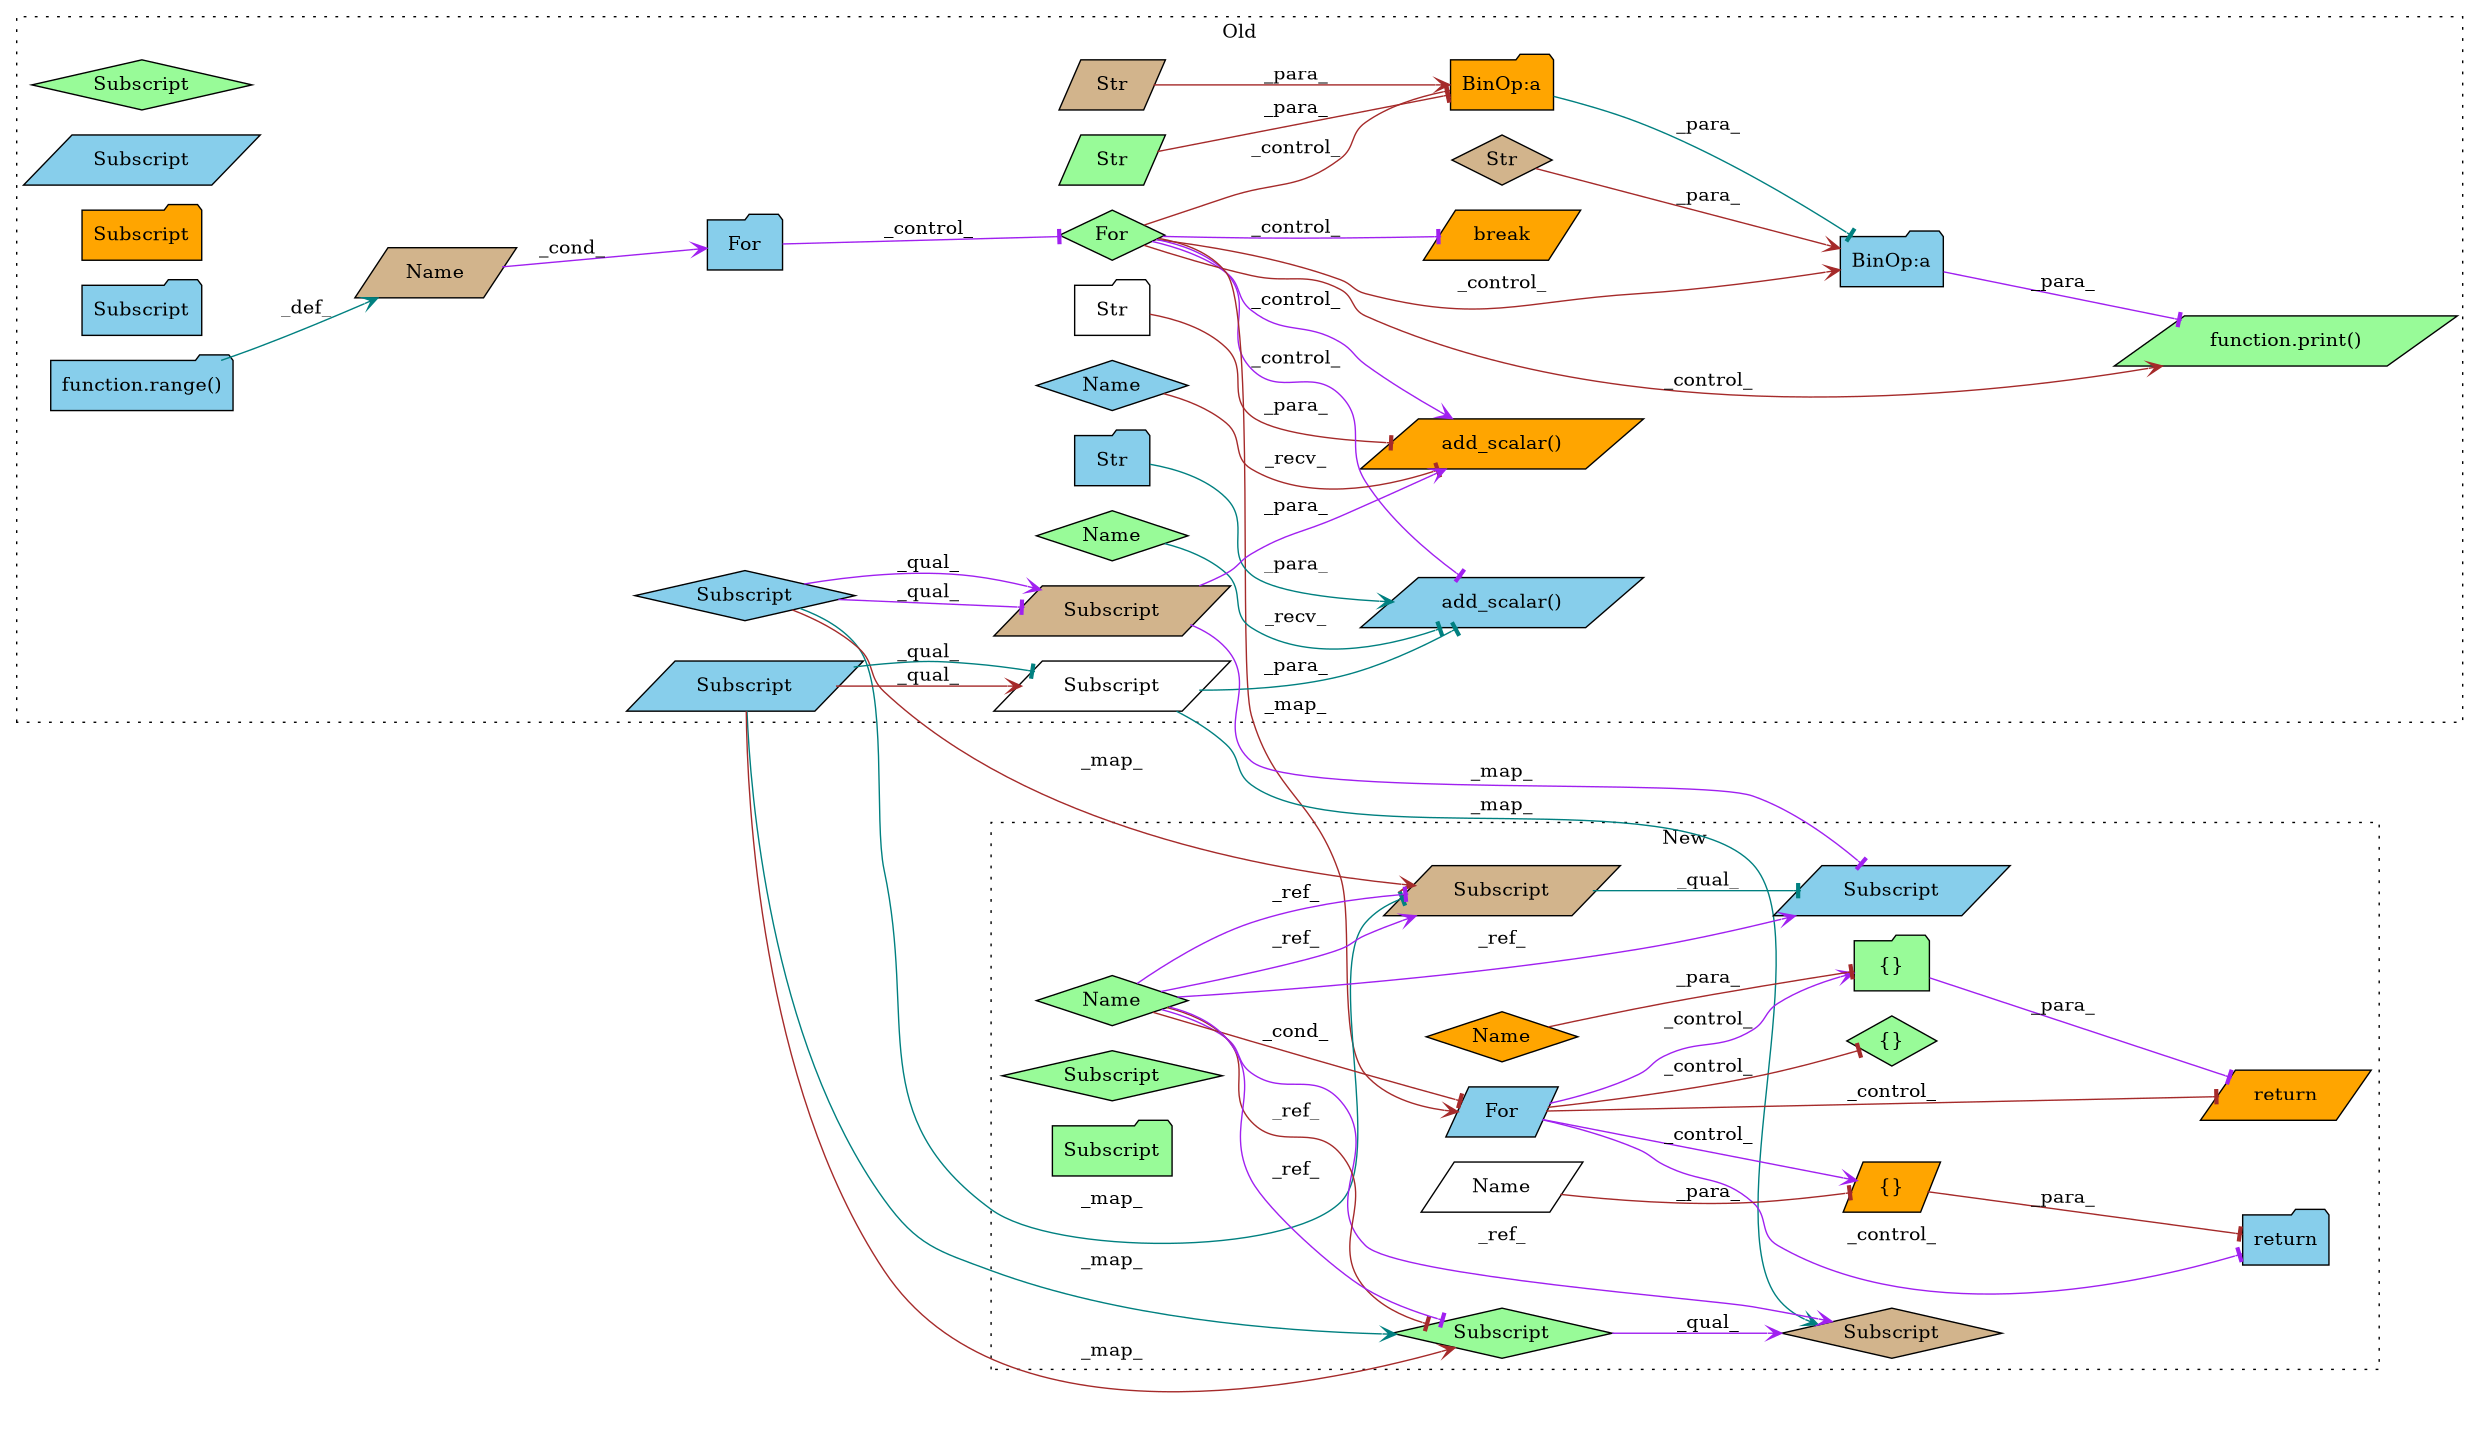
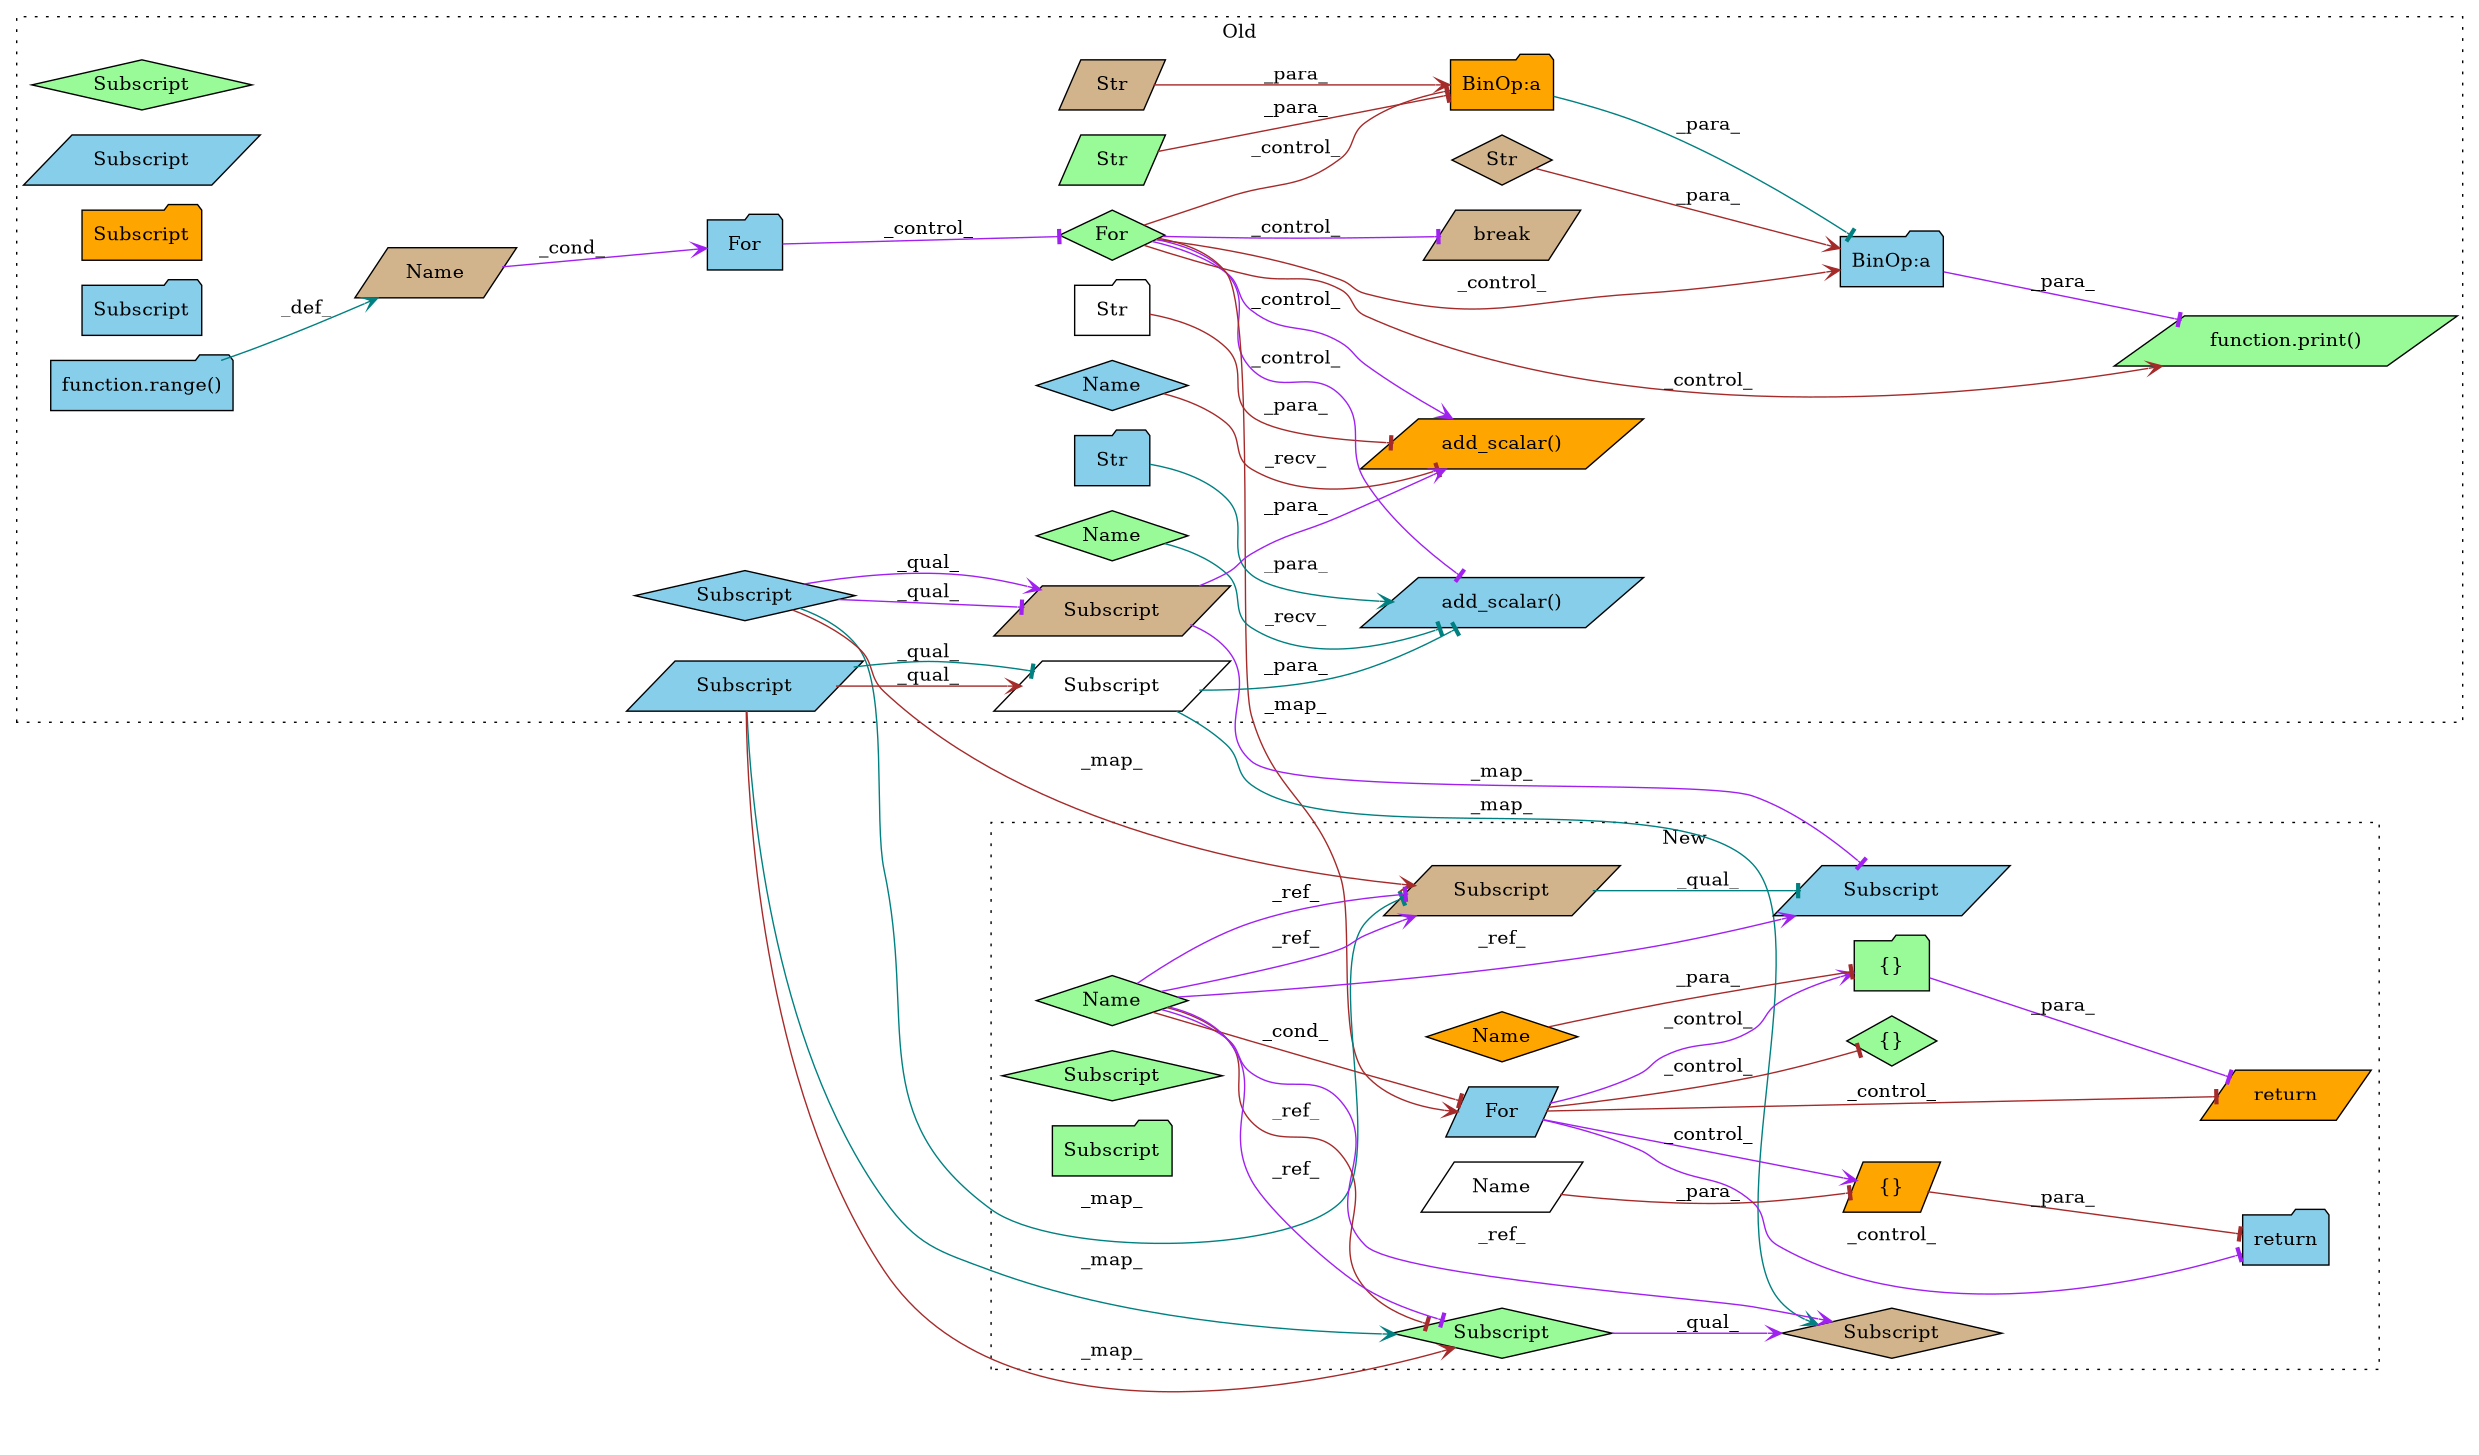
(1502, 235) -> (1502, 235)
